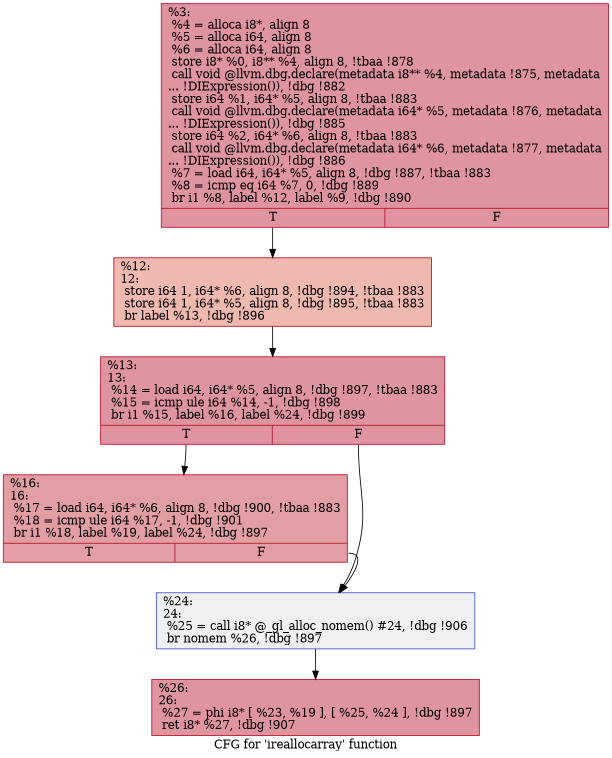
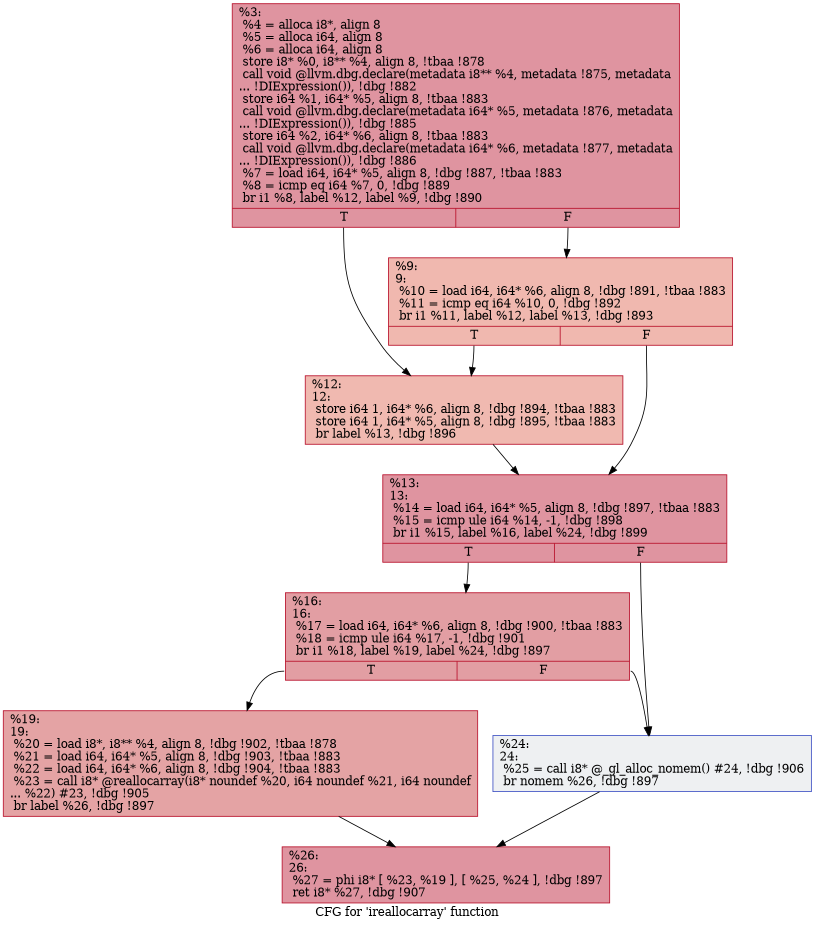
none -> (561, 302)
none -> (240, 764)
